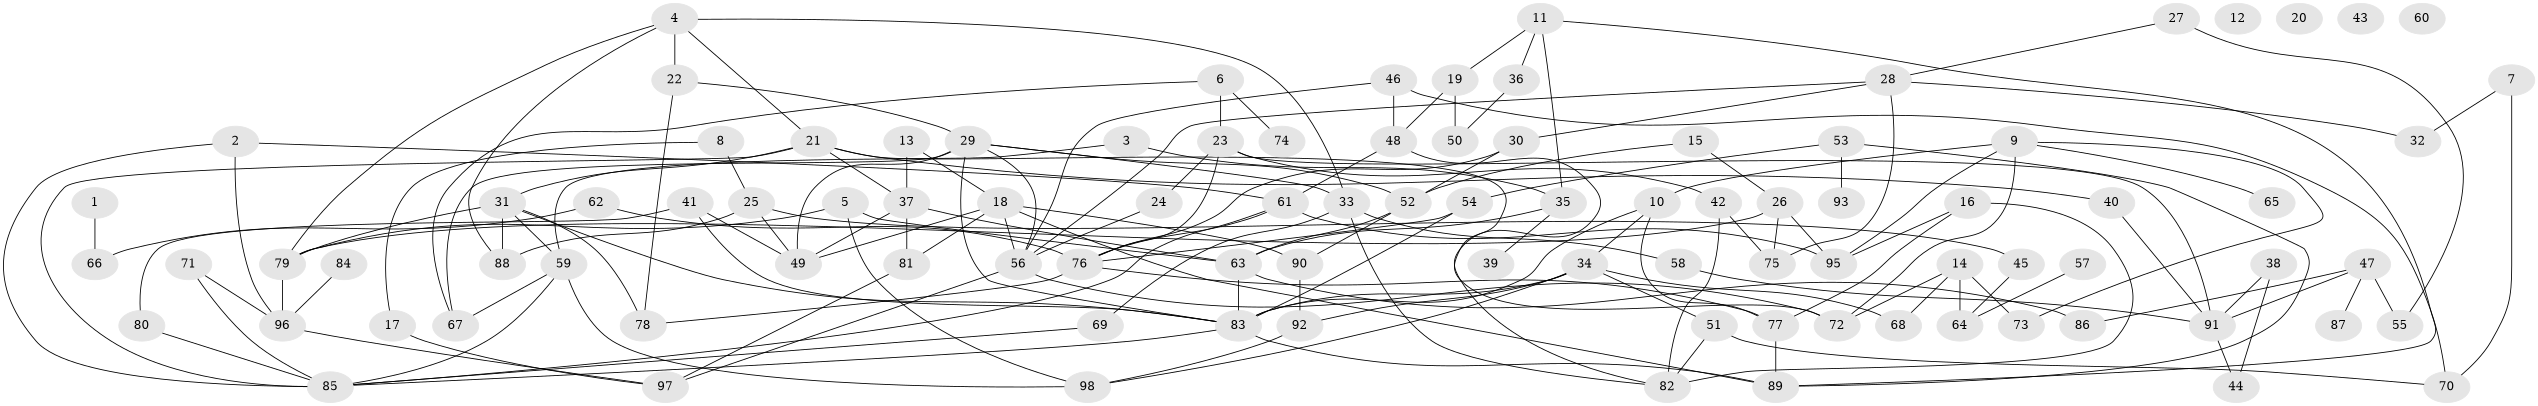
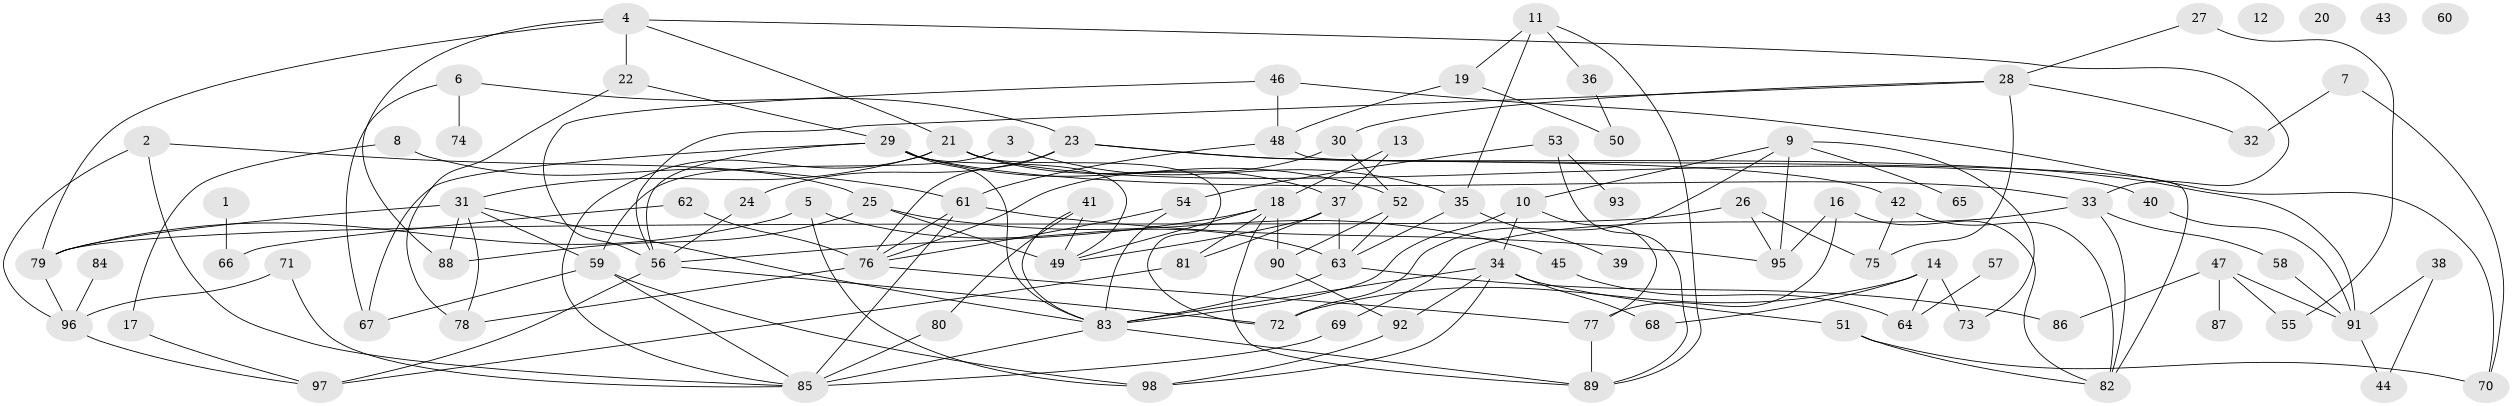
(1696, 142) -> none
